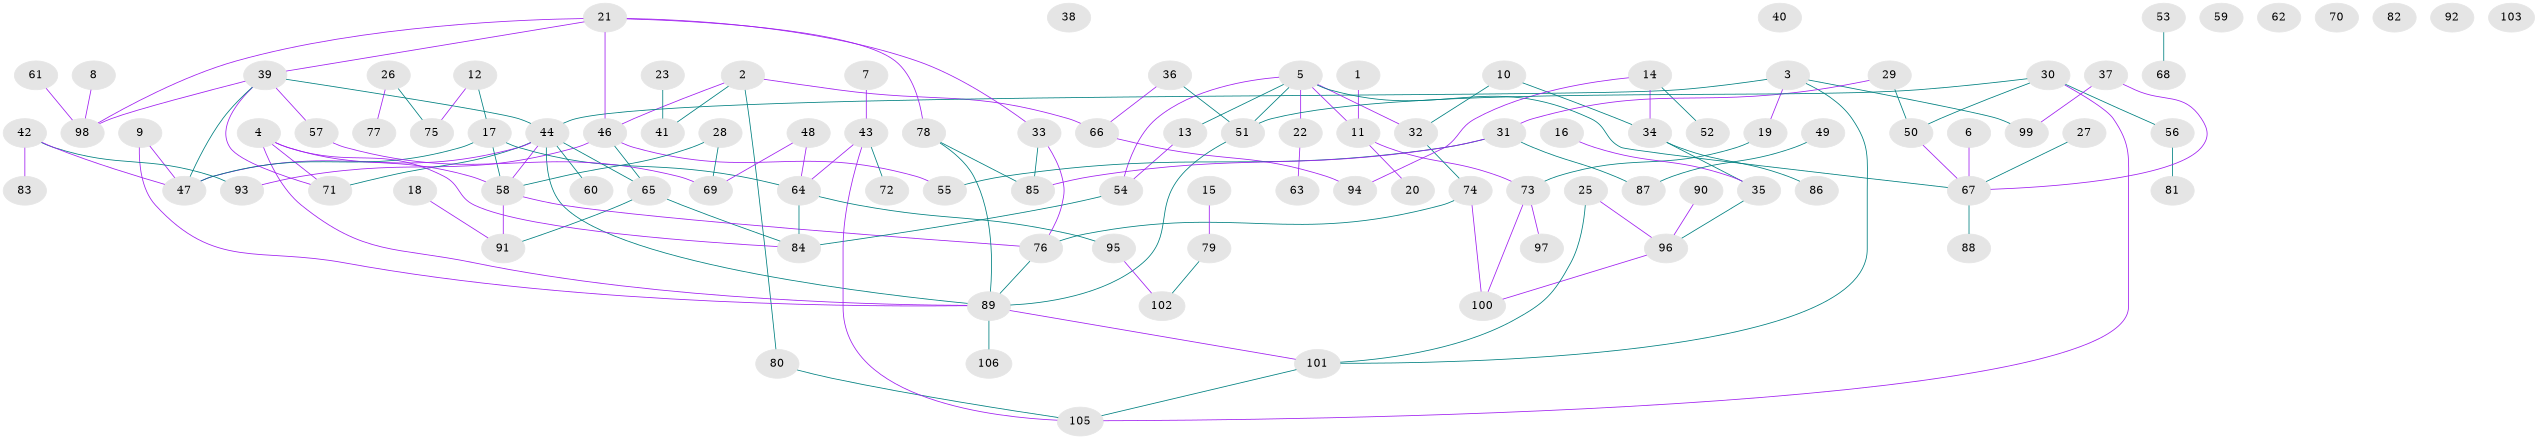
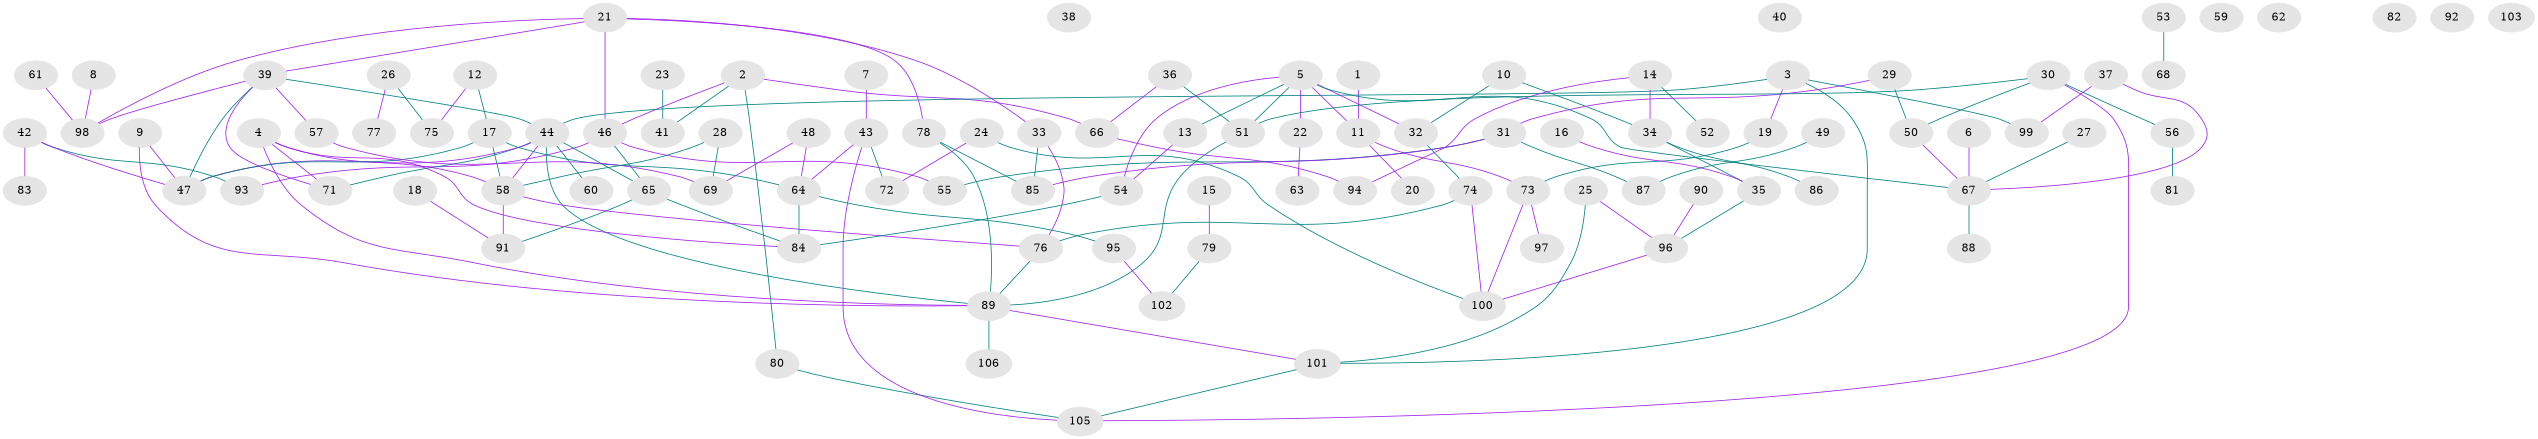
(2337, 18) -> none
none -> (982, 133)
